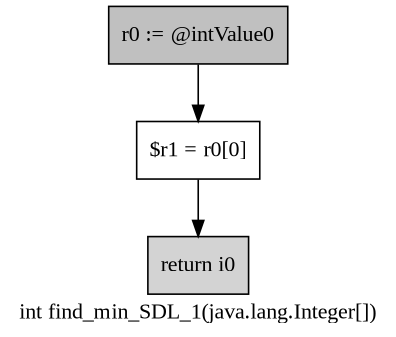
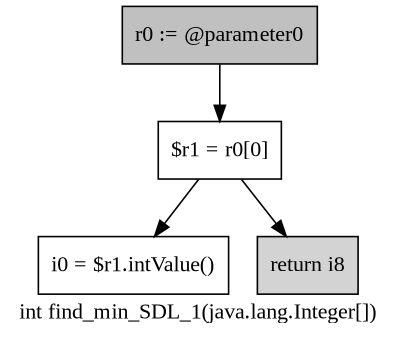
(198, 35) -> (220, 35)
none -> (133, 265)
(198, 265) -> (308, 265)
